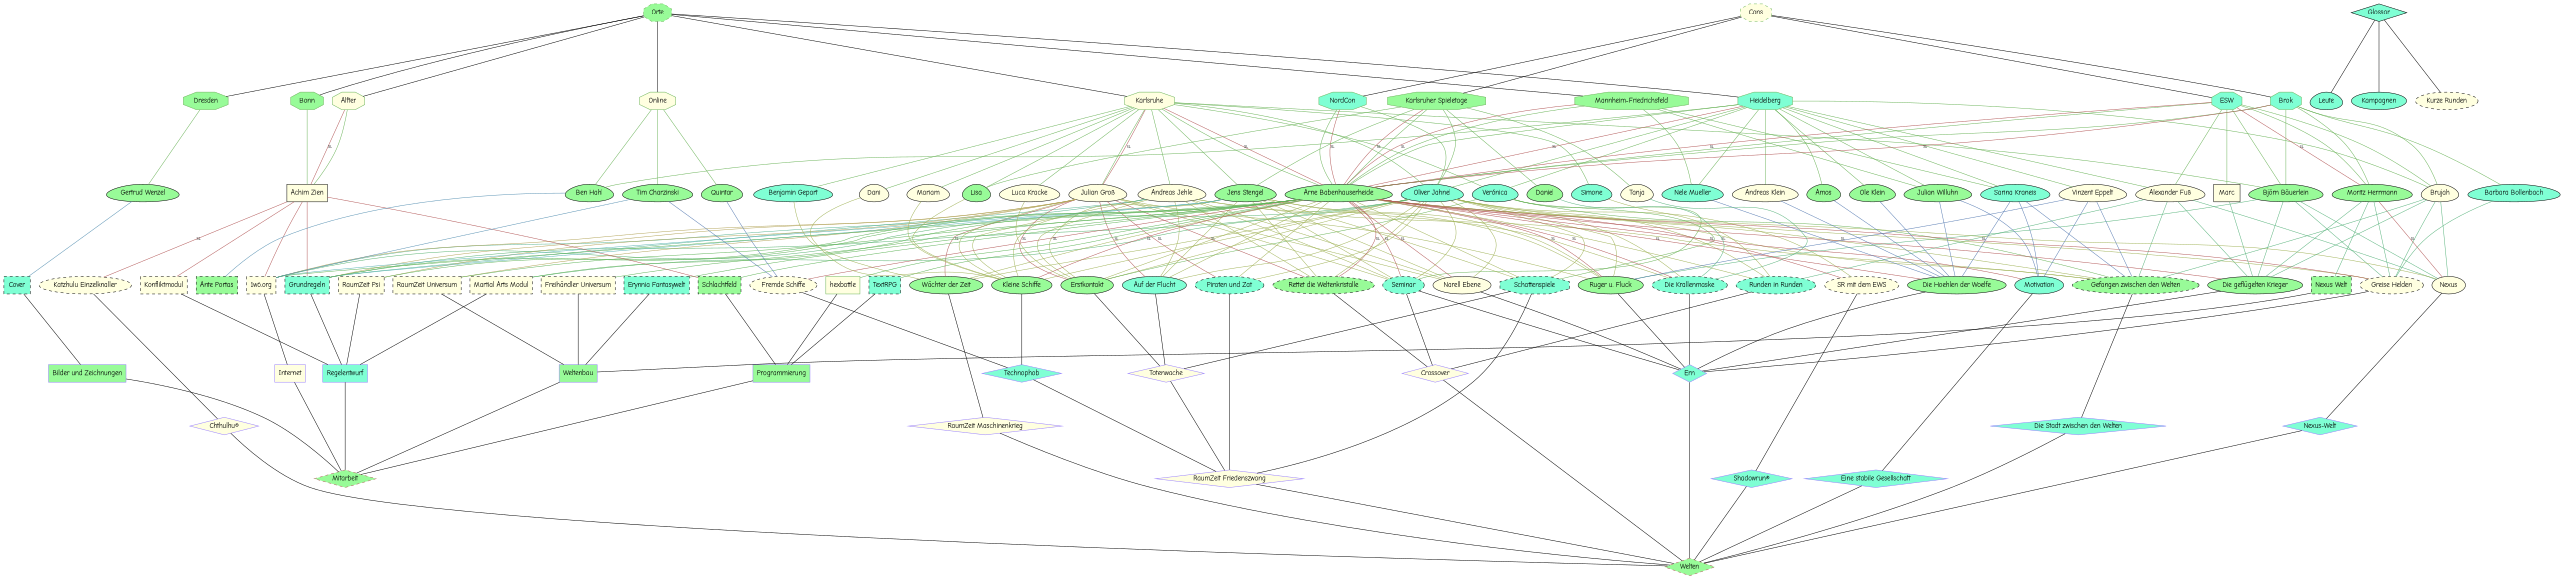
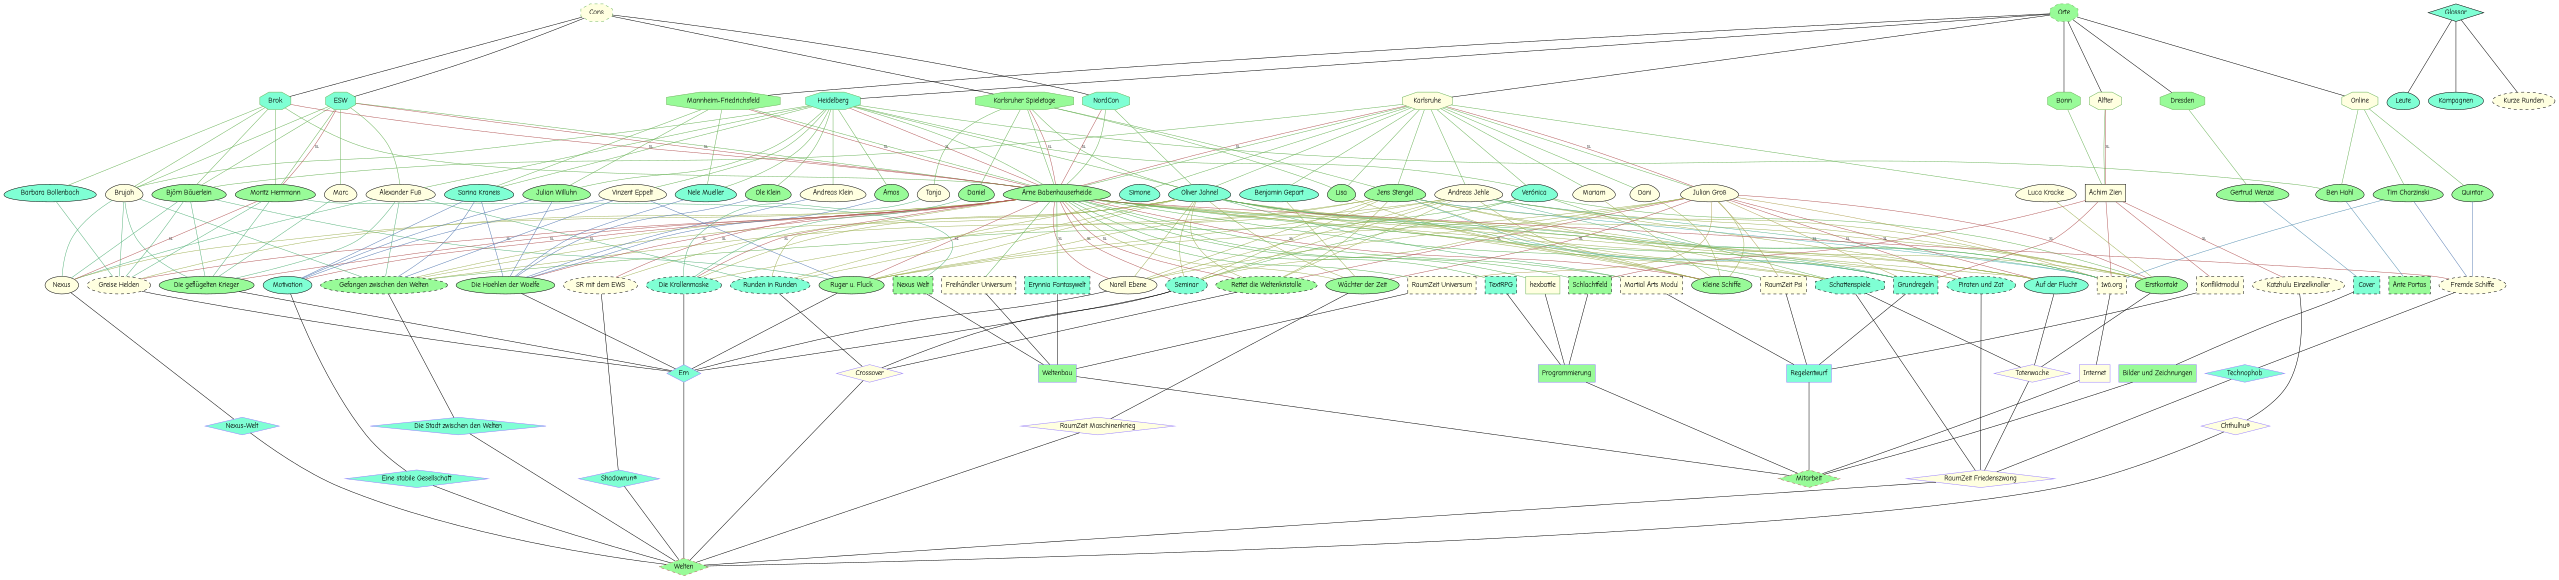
(2227, 193) -> (341, 193)
(1022, 329) -> none
